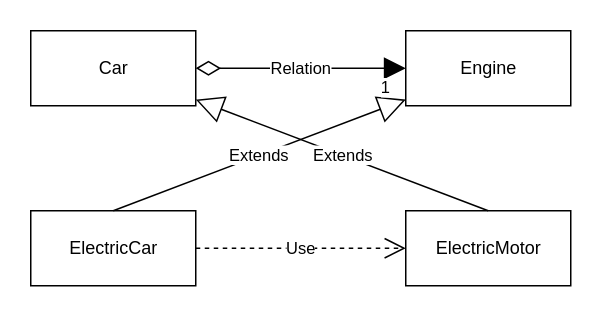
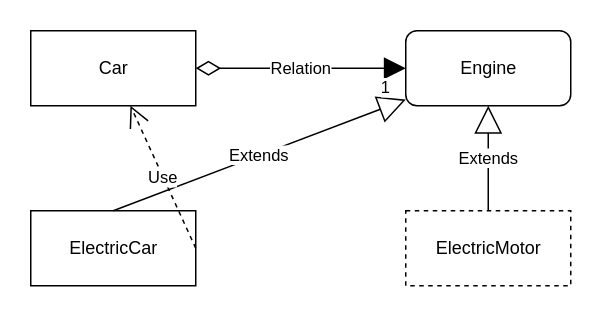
(488, 68) -> (488, 68)
(355, 160) -> (488, 172)
(299, 248) -> (164, 179)
(488, 248) -> (488, 248)
